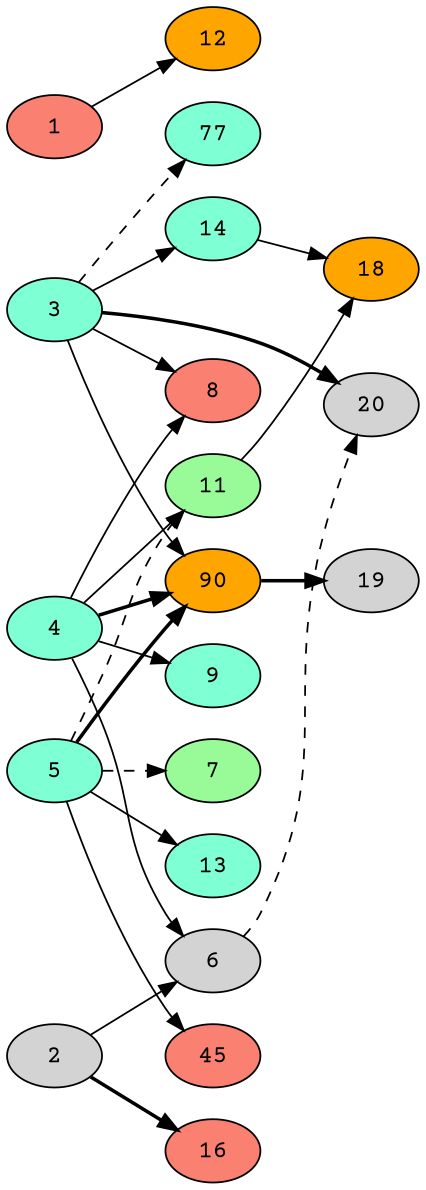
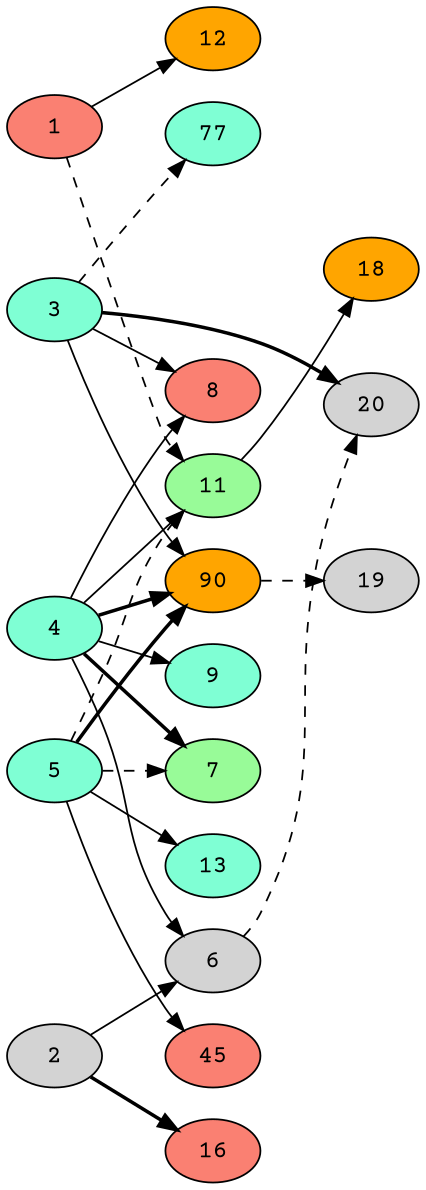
(213, 229) -> none
none -> (116, 303)
(284, 581) -> (284, 581)
none -> (127, 693)
